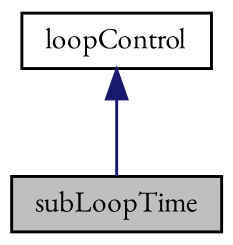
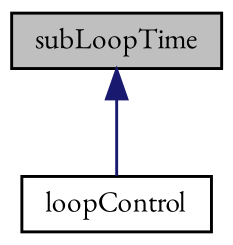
(117, 138) -> (117, 138)
